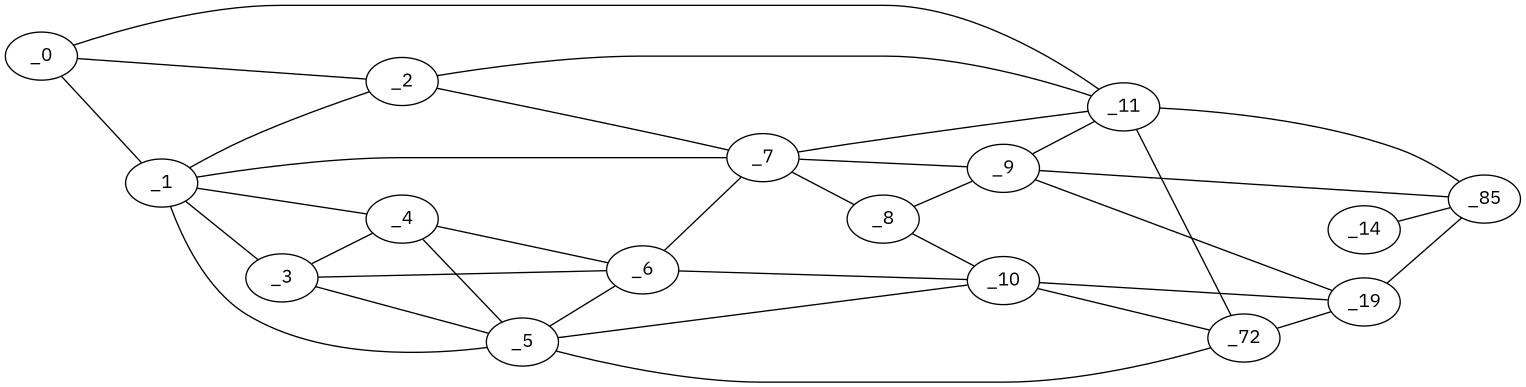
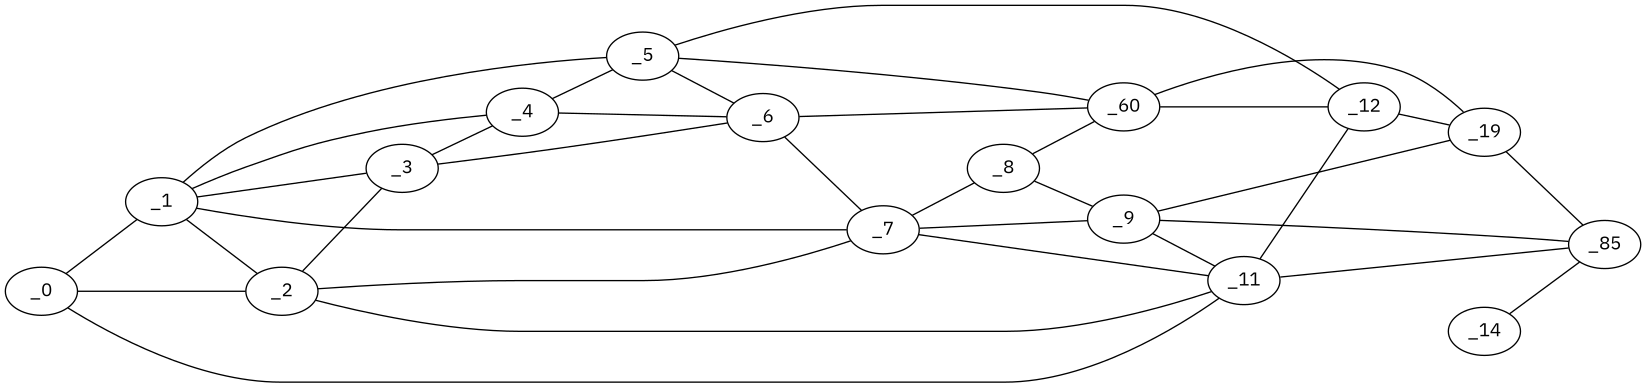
(1003, 281) -> (1124, 107)
(402, 310) -> (336, 236)
(1244, 338) -> (1364, 107)
